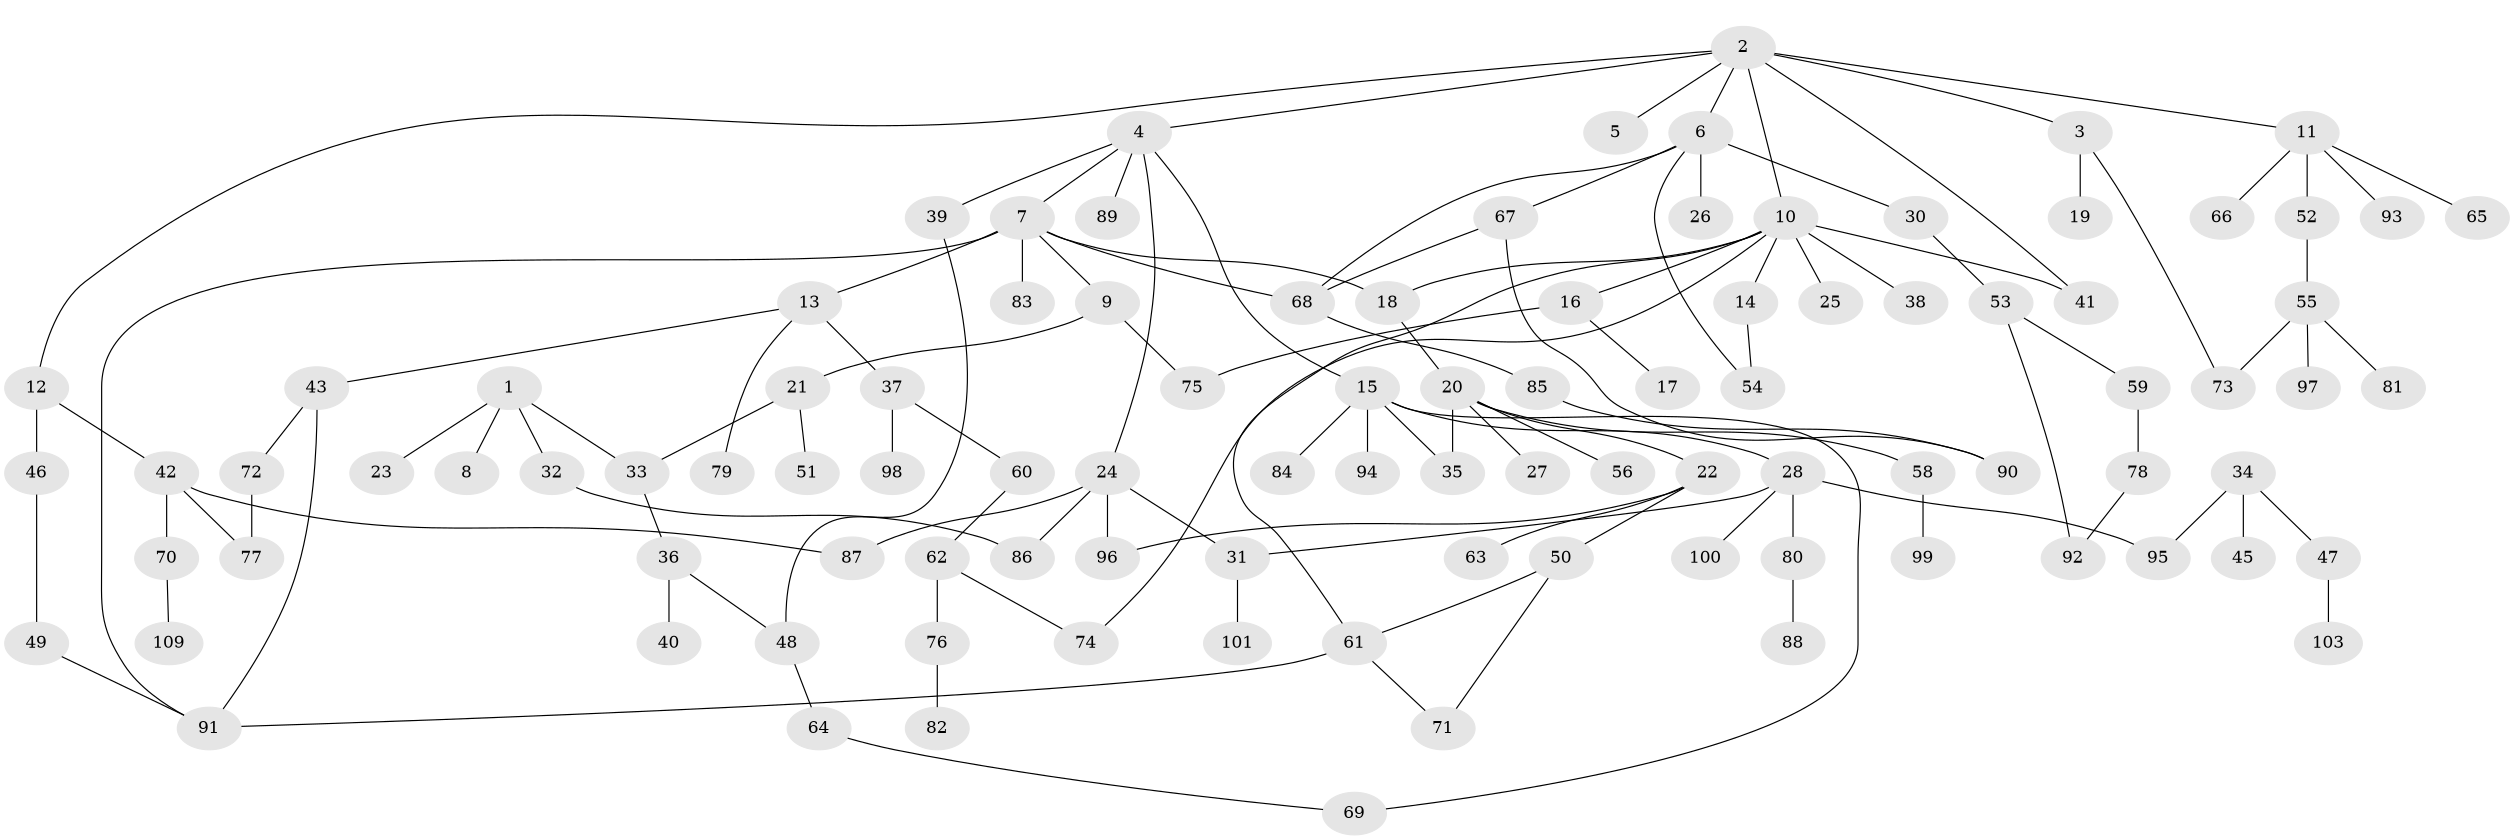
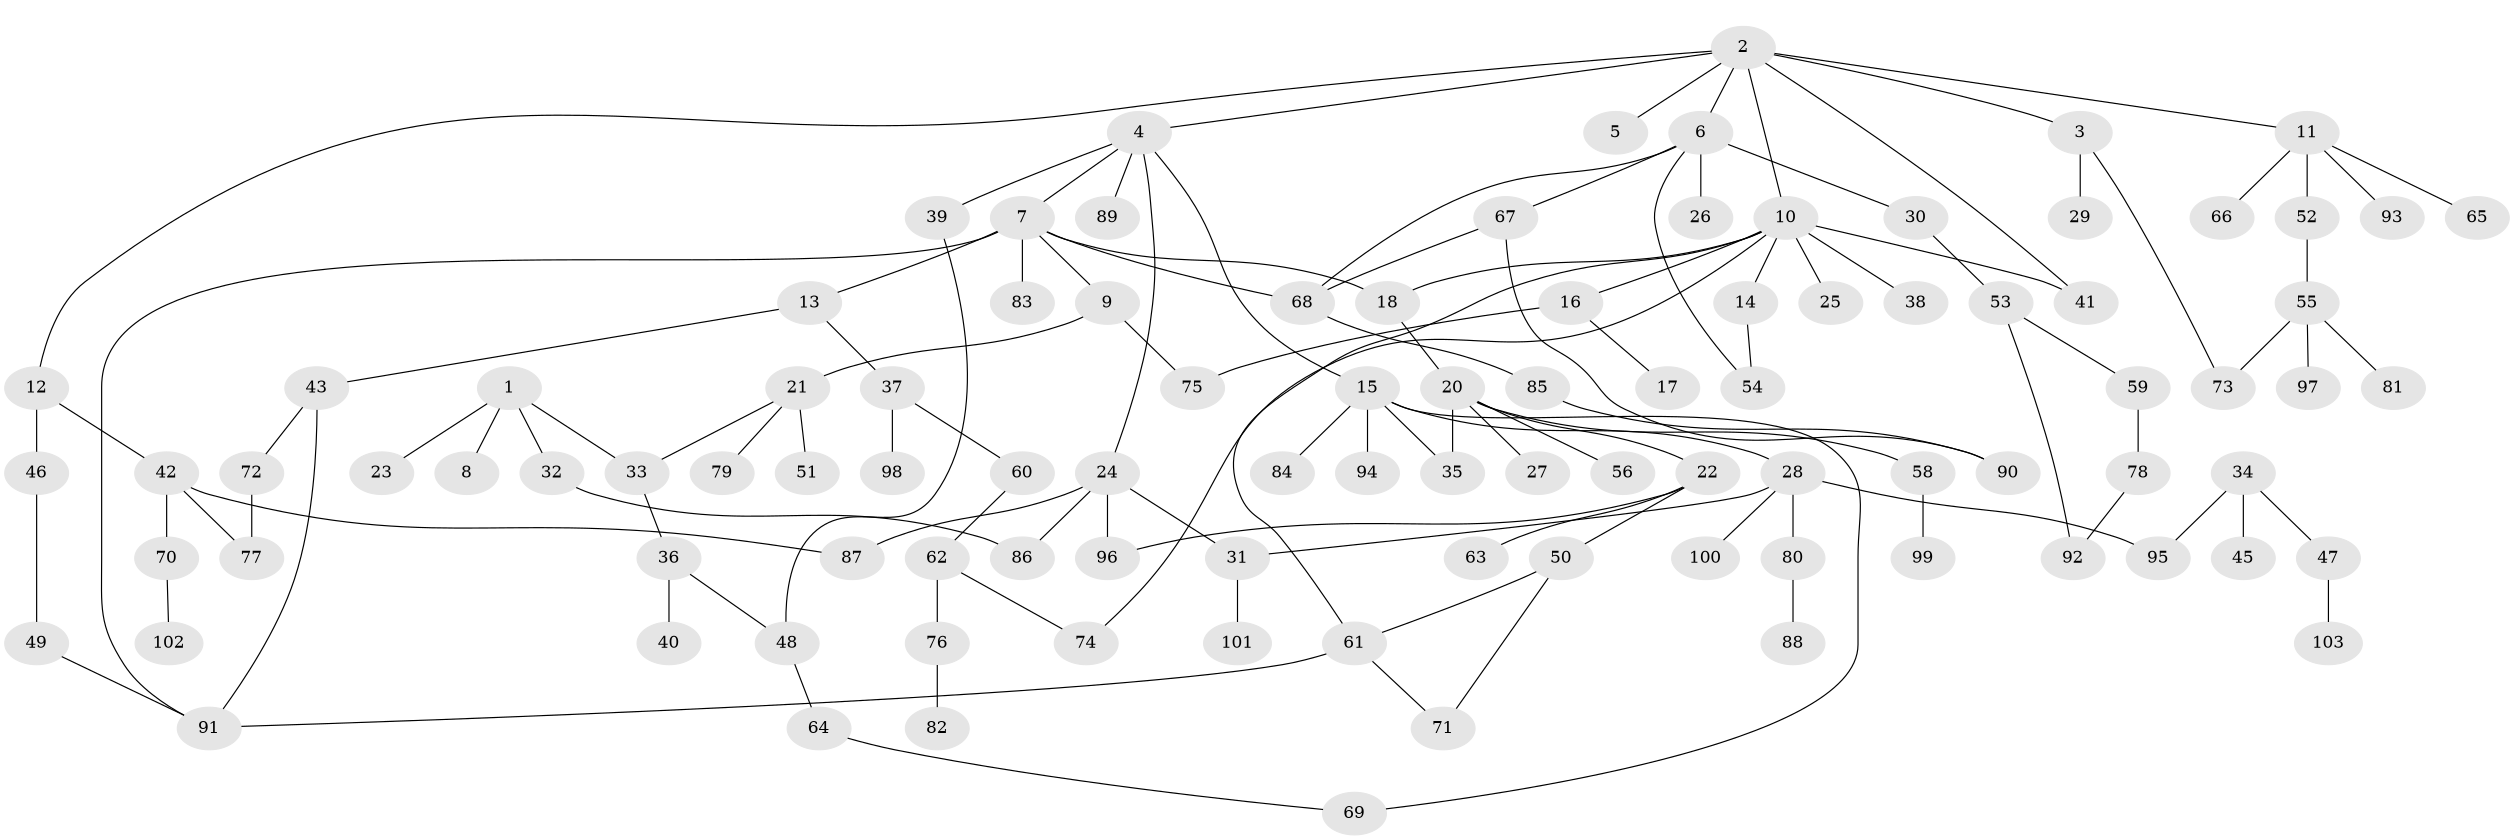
(2080, 218) -> (2080, 218)
(748, 381) -> (760, 431)
(169, 643) -> (169, 643)
